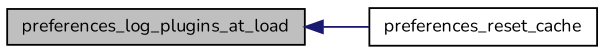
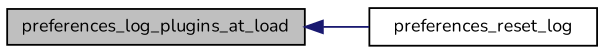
(483, 27) -> (483, 27)
